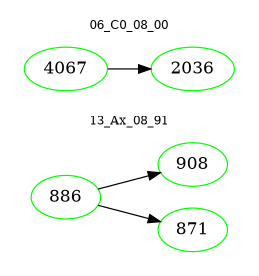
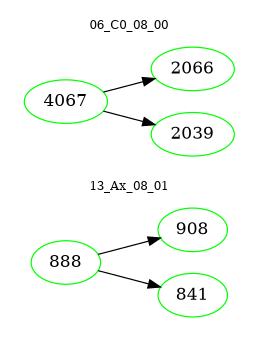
none -> (193, 69)
(193, 69) -> (193, 134)
(129, 122) -> (129, 187)
(66, 197) -> (66, 263)
(193, 230) -> (193, 295)
